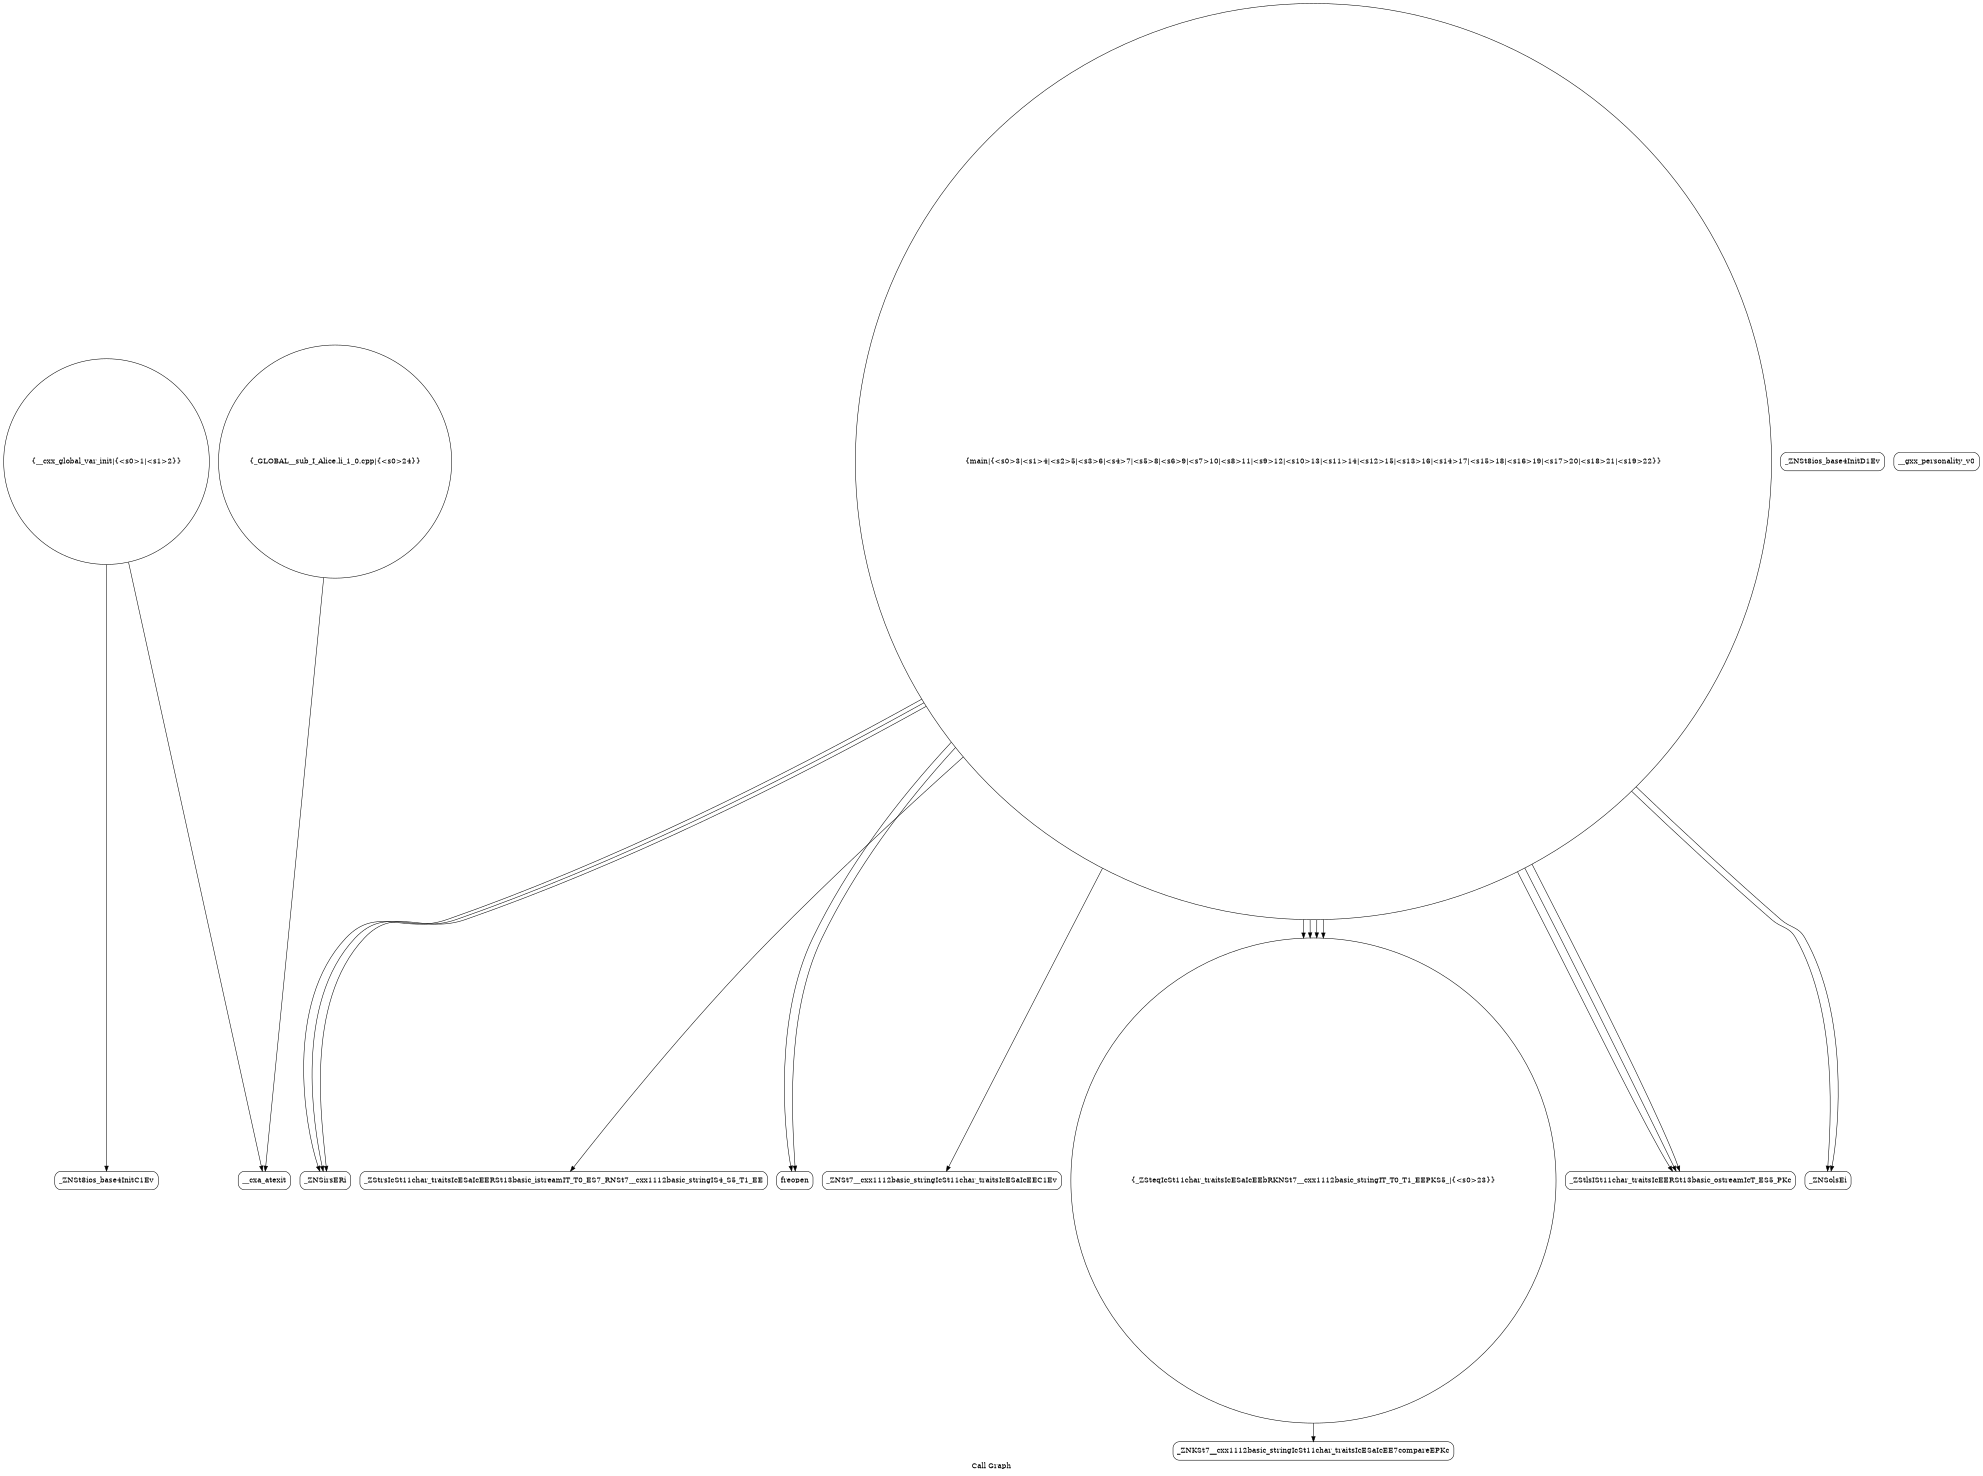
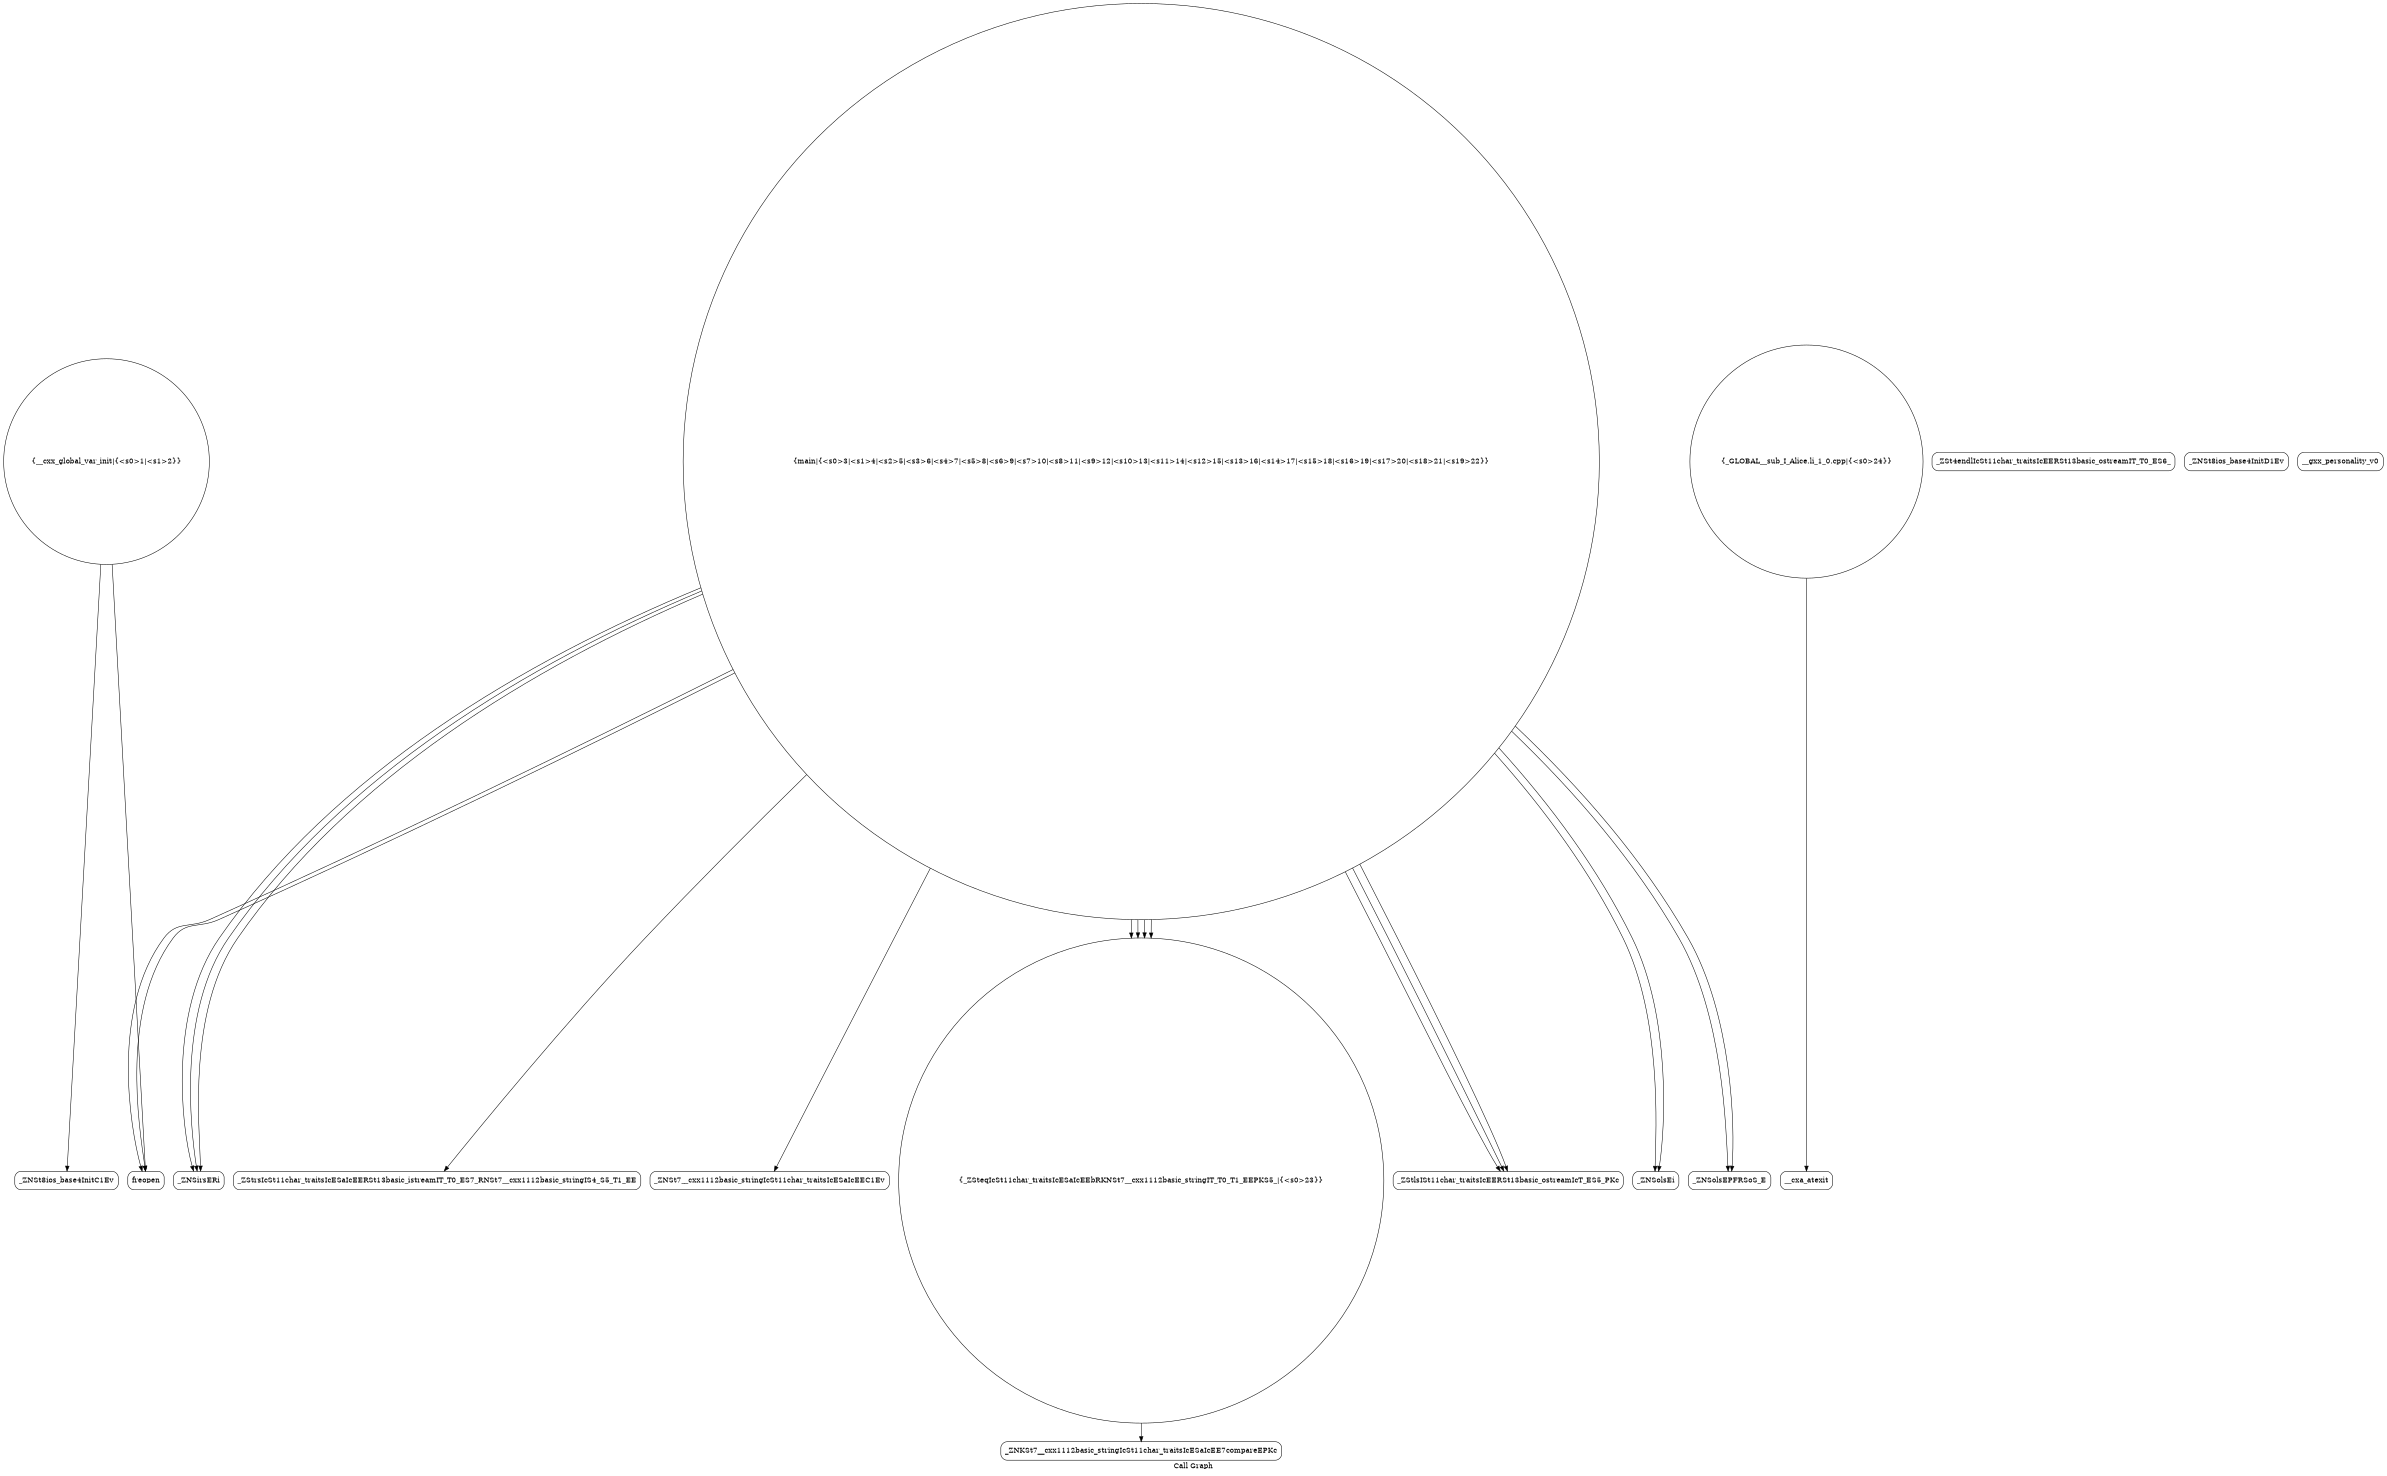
none -> (2053, 462)
(195, 864) -> (129, 865)
none -> (1730, 1181)
